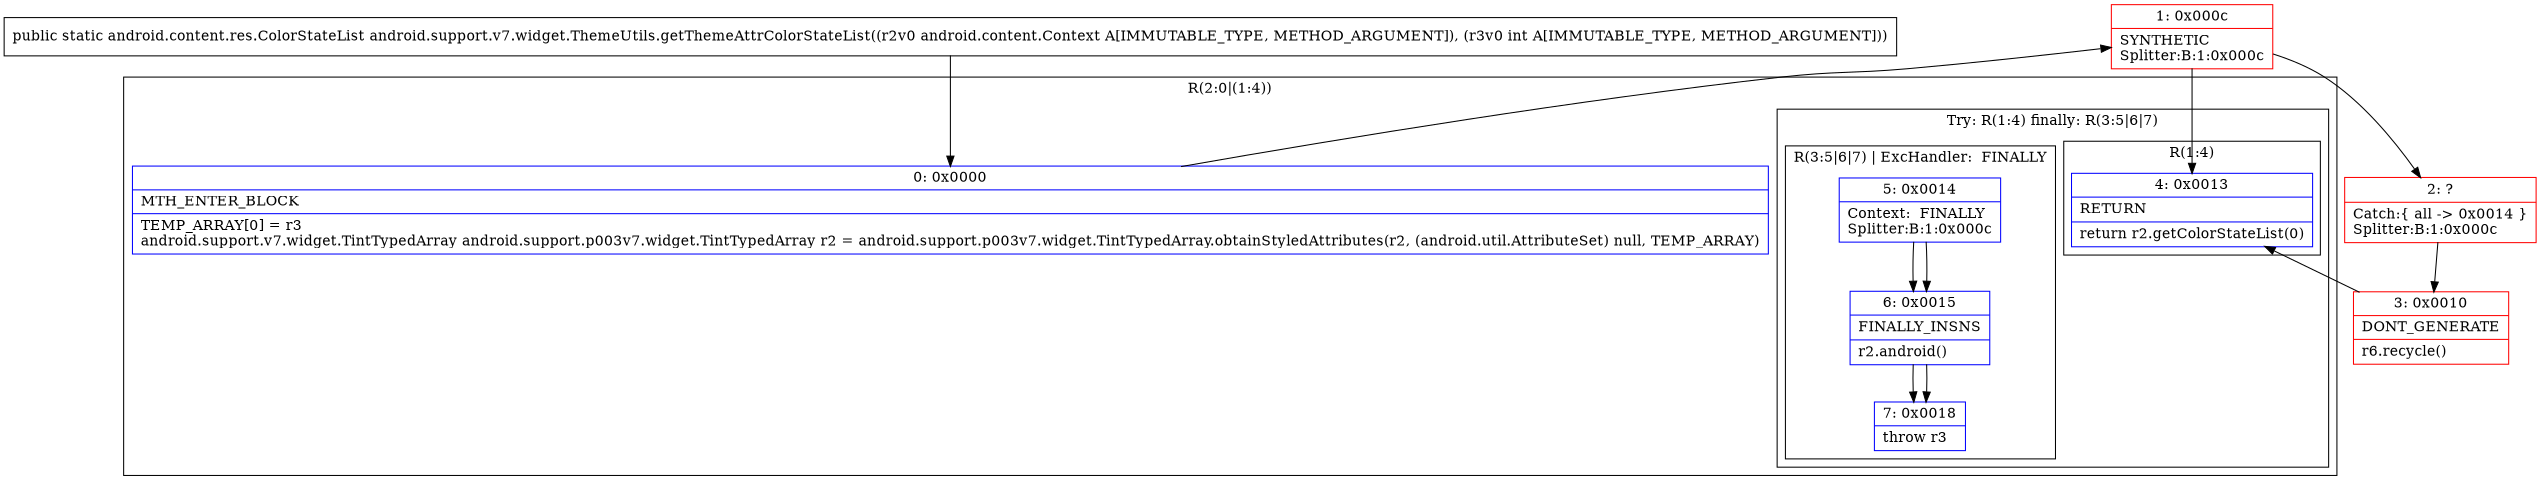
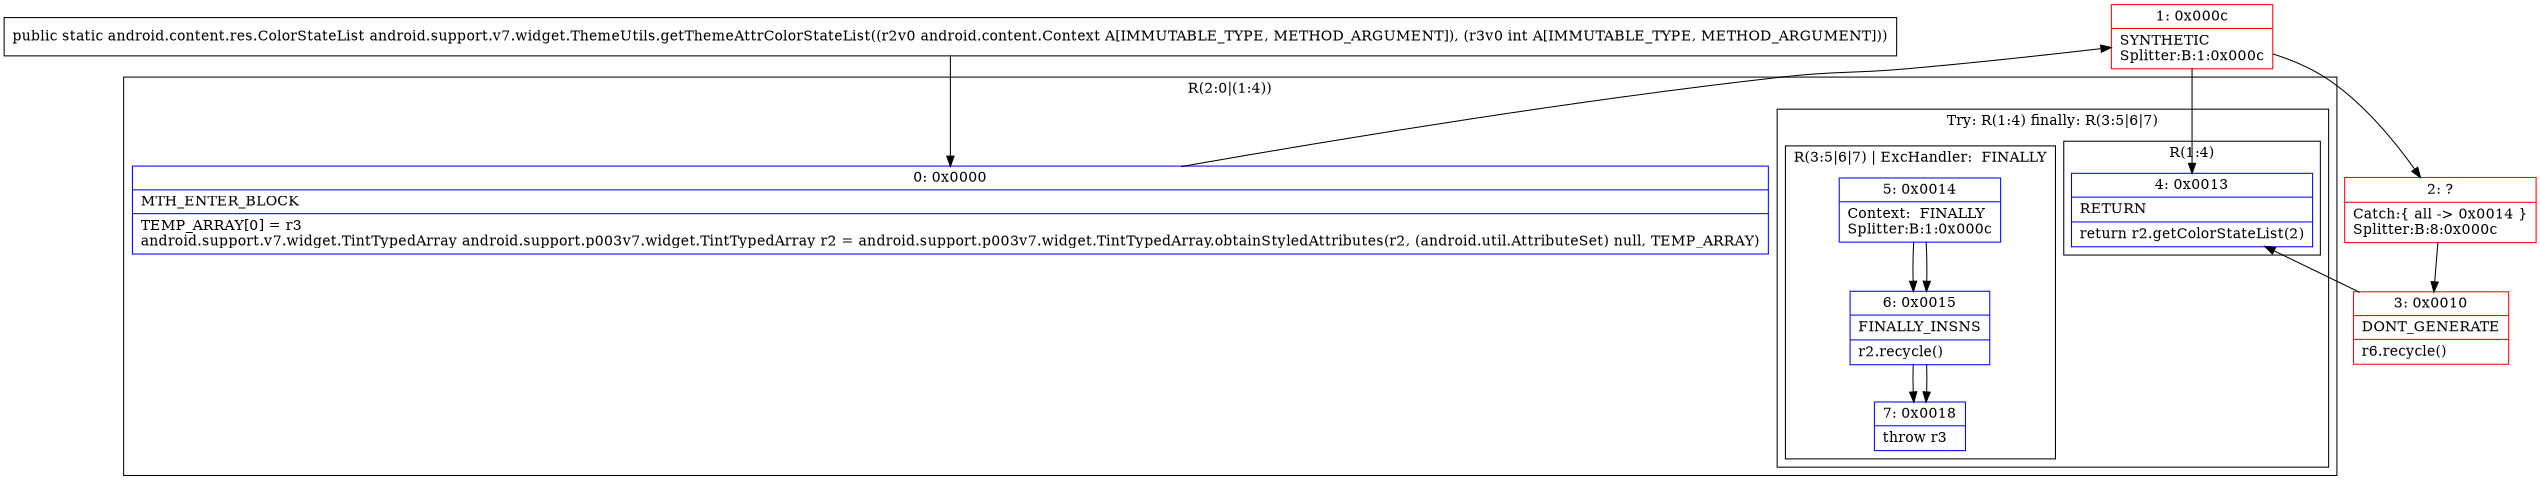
(2425, 230) -> (2425, 230)
(2192, 234) -> (2192, 234)
(1903, 352) -> (1901, 352)
